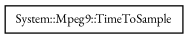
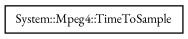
(94, 19) -> (94, 19)
